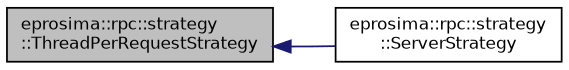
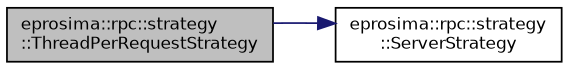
(313, 46) -> (295, 23)
